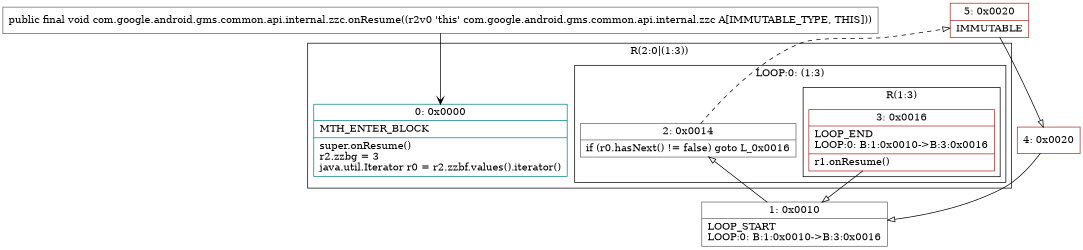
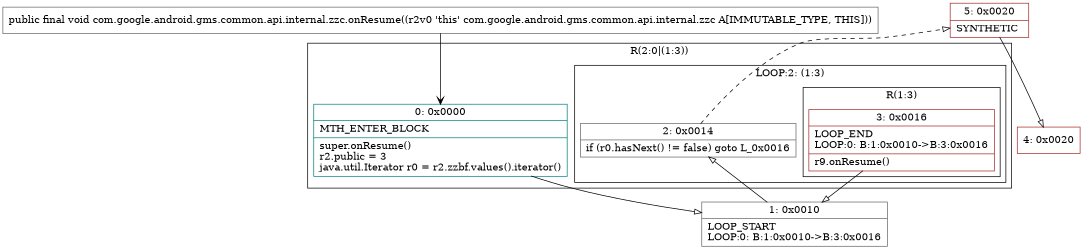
(989, 29) -> (987, 29)
(790, 74) -> (790, 74)
(349, 157) -> (353, 157)
(852, 162) -> (852, 162)
(975, 200) -> (612, 197)
